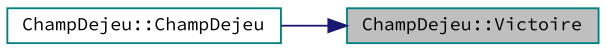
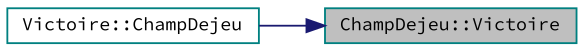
(144, 26) -> (133, 26)
